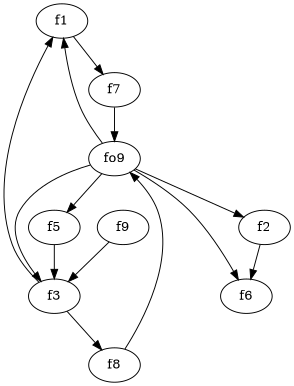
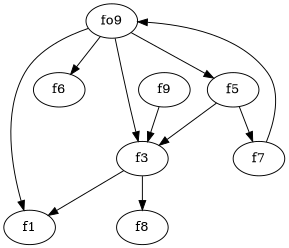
(85, 52) -> (244, 120)
(265, 227) -> none
(161, 264) -> none
